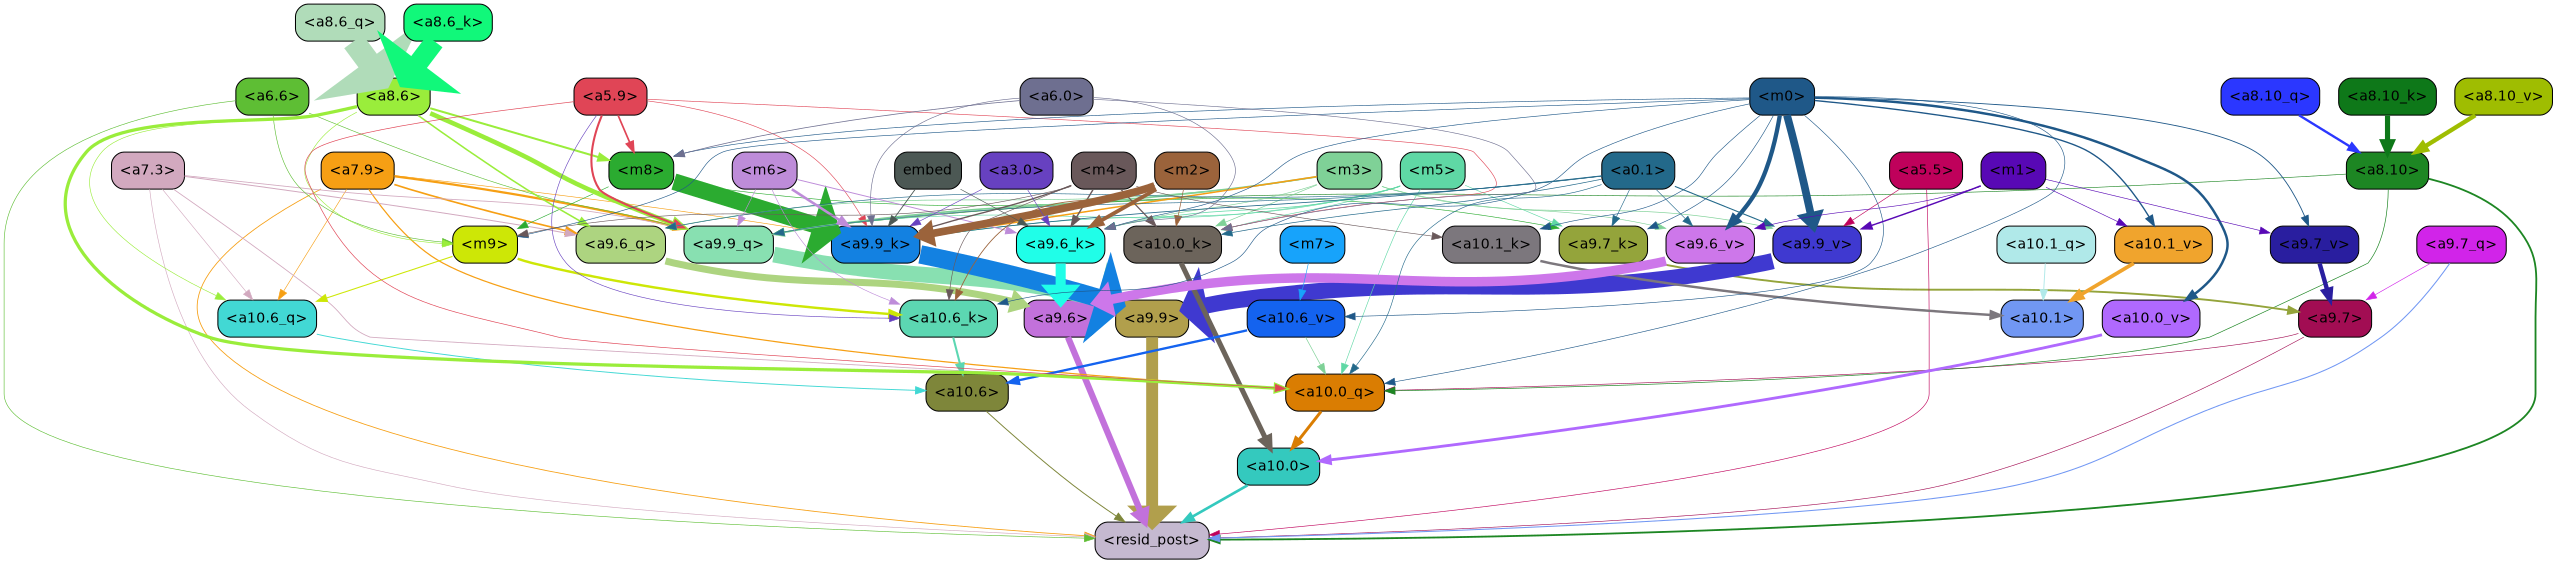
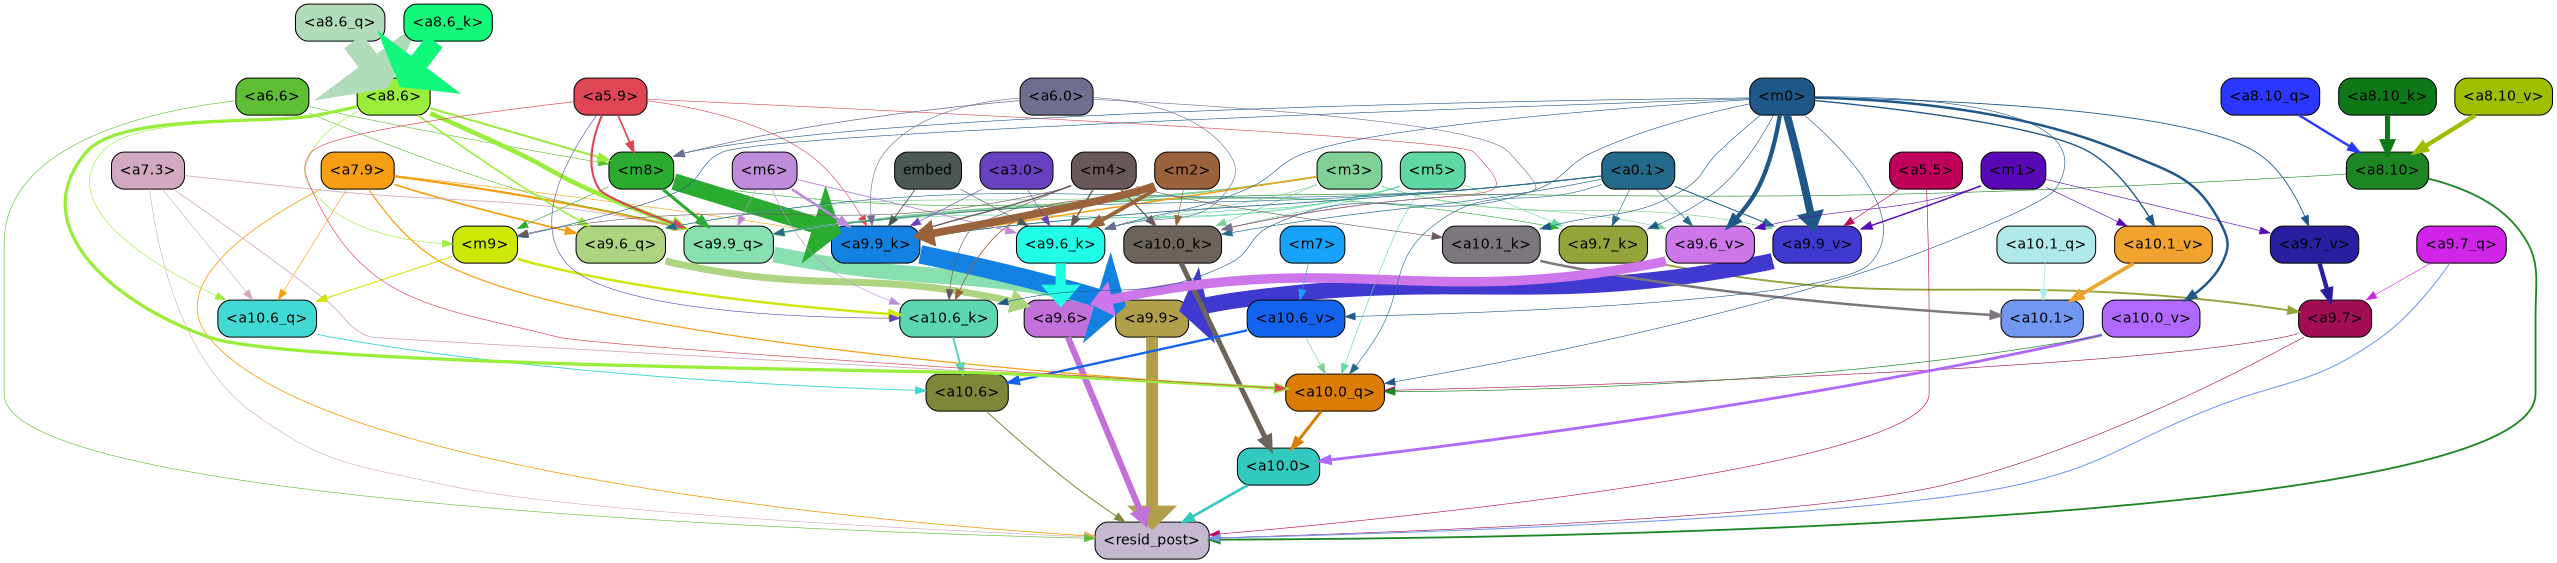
(291, 176) -> (461, 137)
(366, 202) -> none
none -> (681, 204)
(2169, 345) -> (1891, 366)
